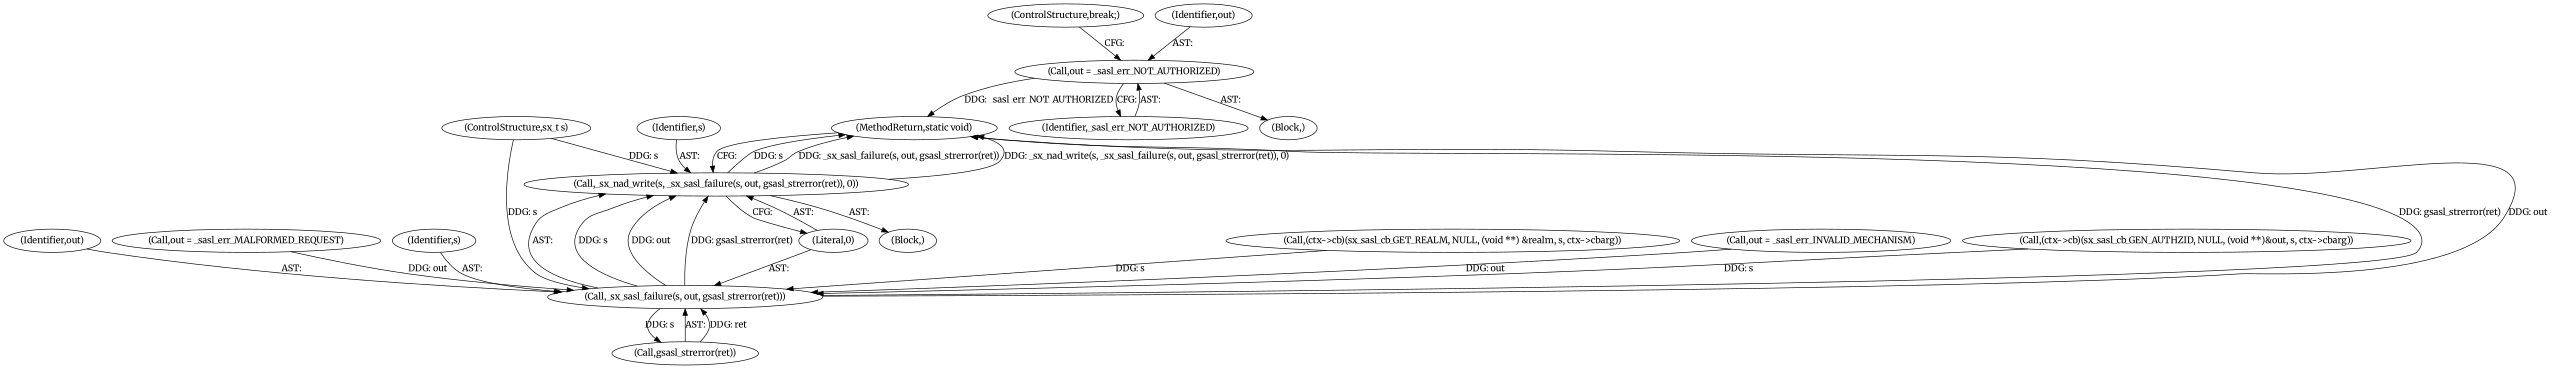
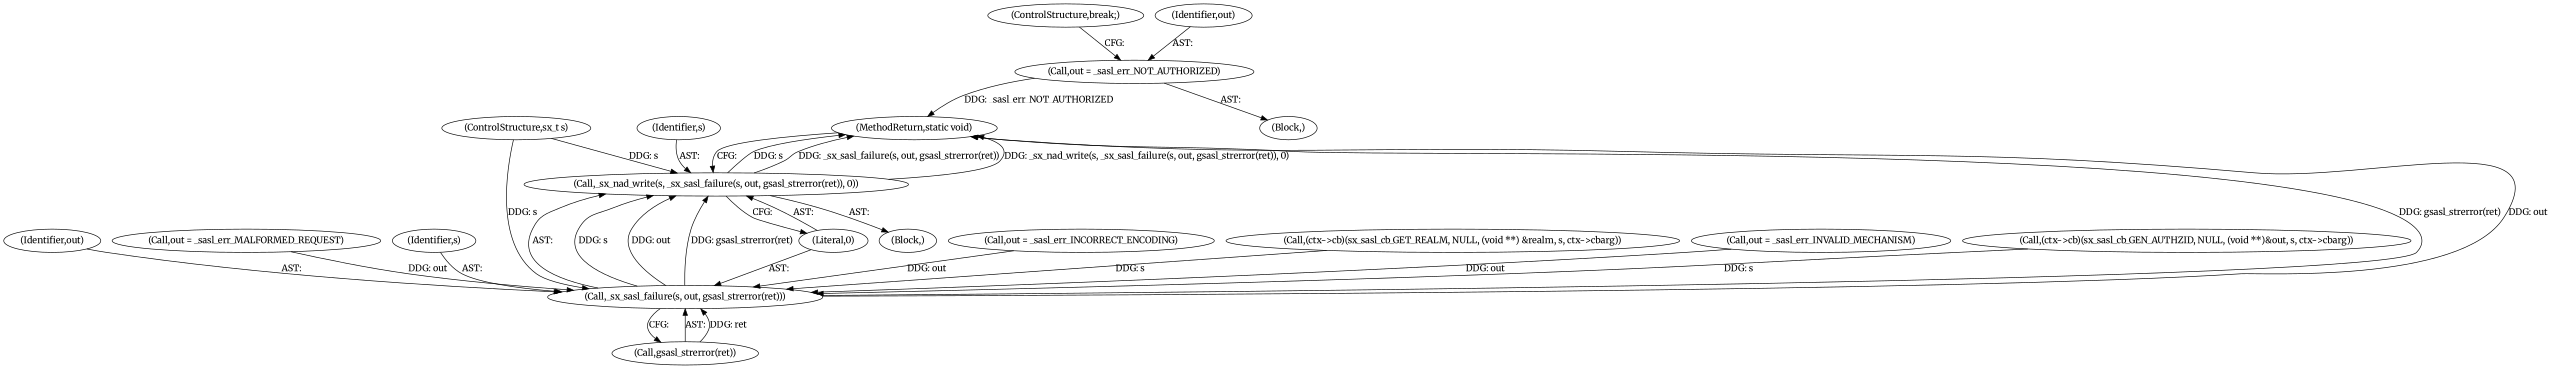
(1129, 128) -> none
none -> (1081, 241)
(660, 325) -> (660, 325)
